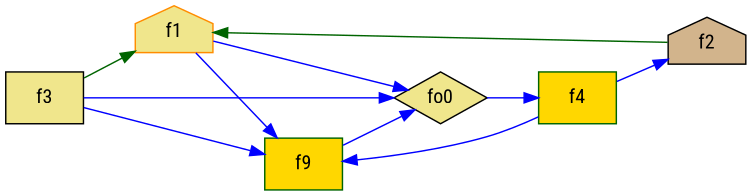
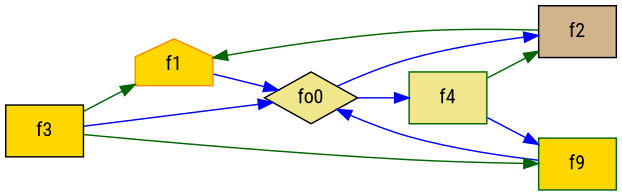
(174, 32) -> (174, 65)
(707, 43) -> (577, 32)
none -> (428, 54)
(636, 73) -> (507, 68)
(230, 88) -> none
(45, 98) -> (45, 131)
(577, 98) -> (448, 98)
(167, 129) -> (303, 153)
